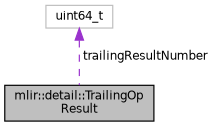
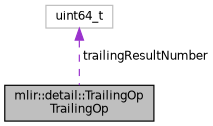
(79, 103) -> (79, 103)
